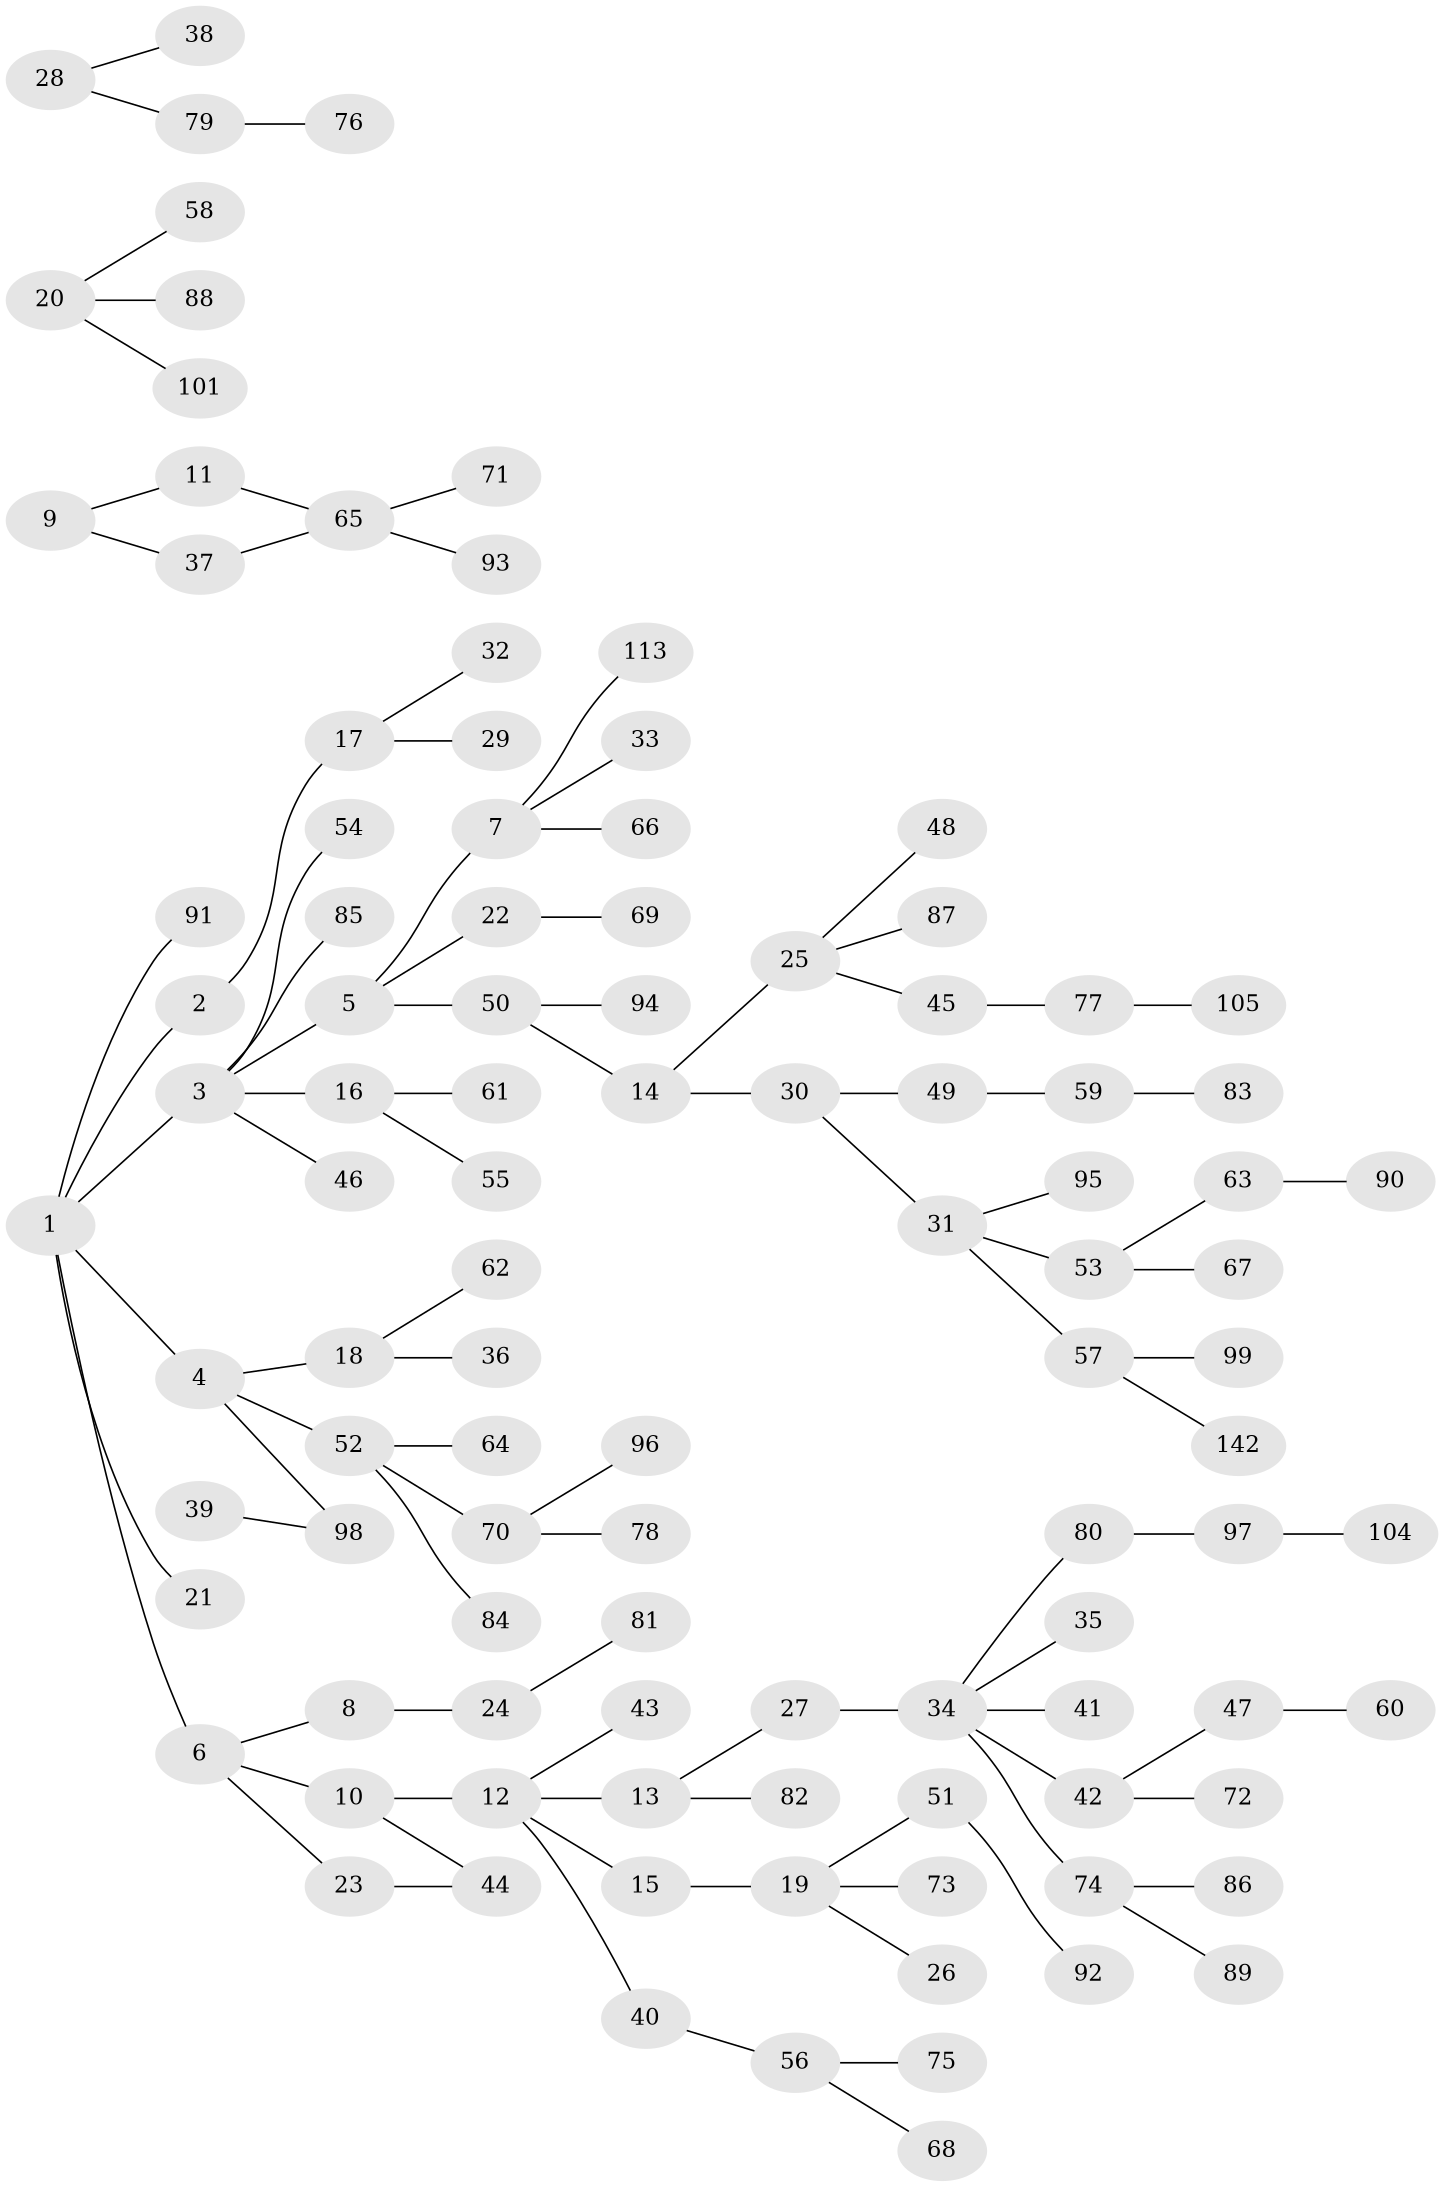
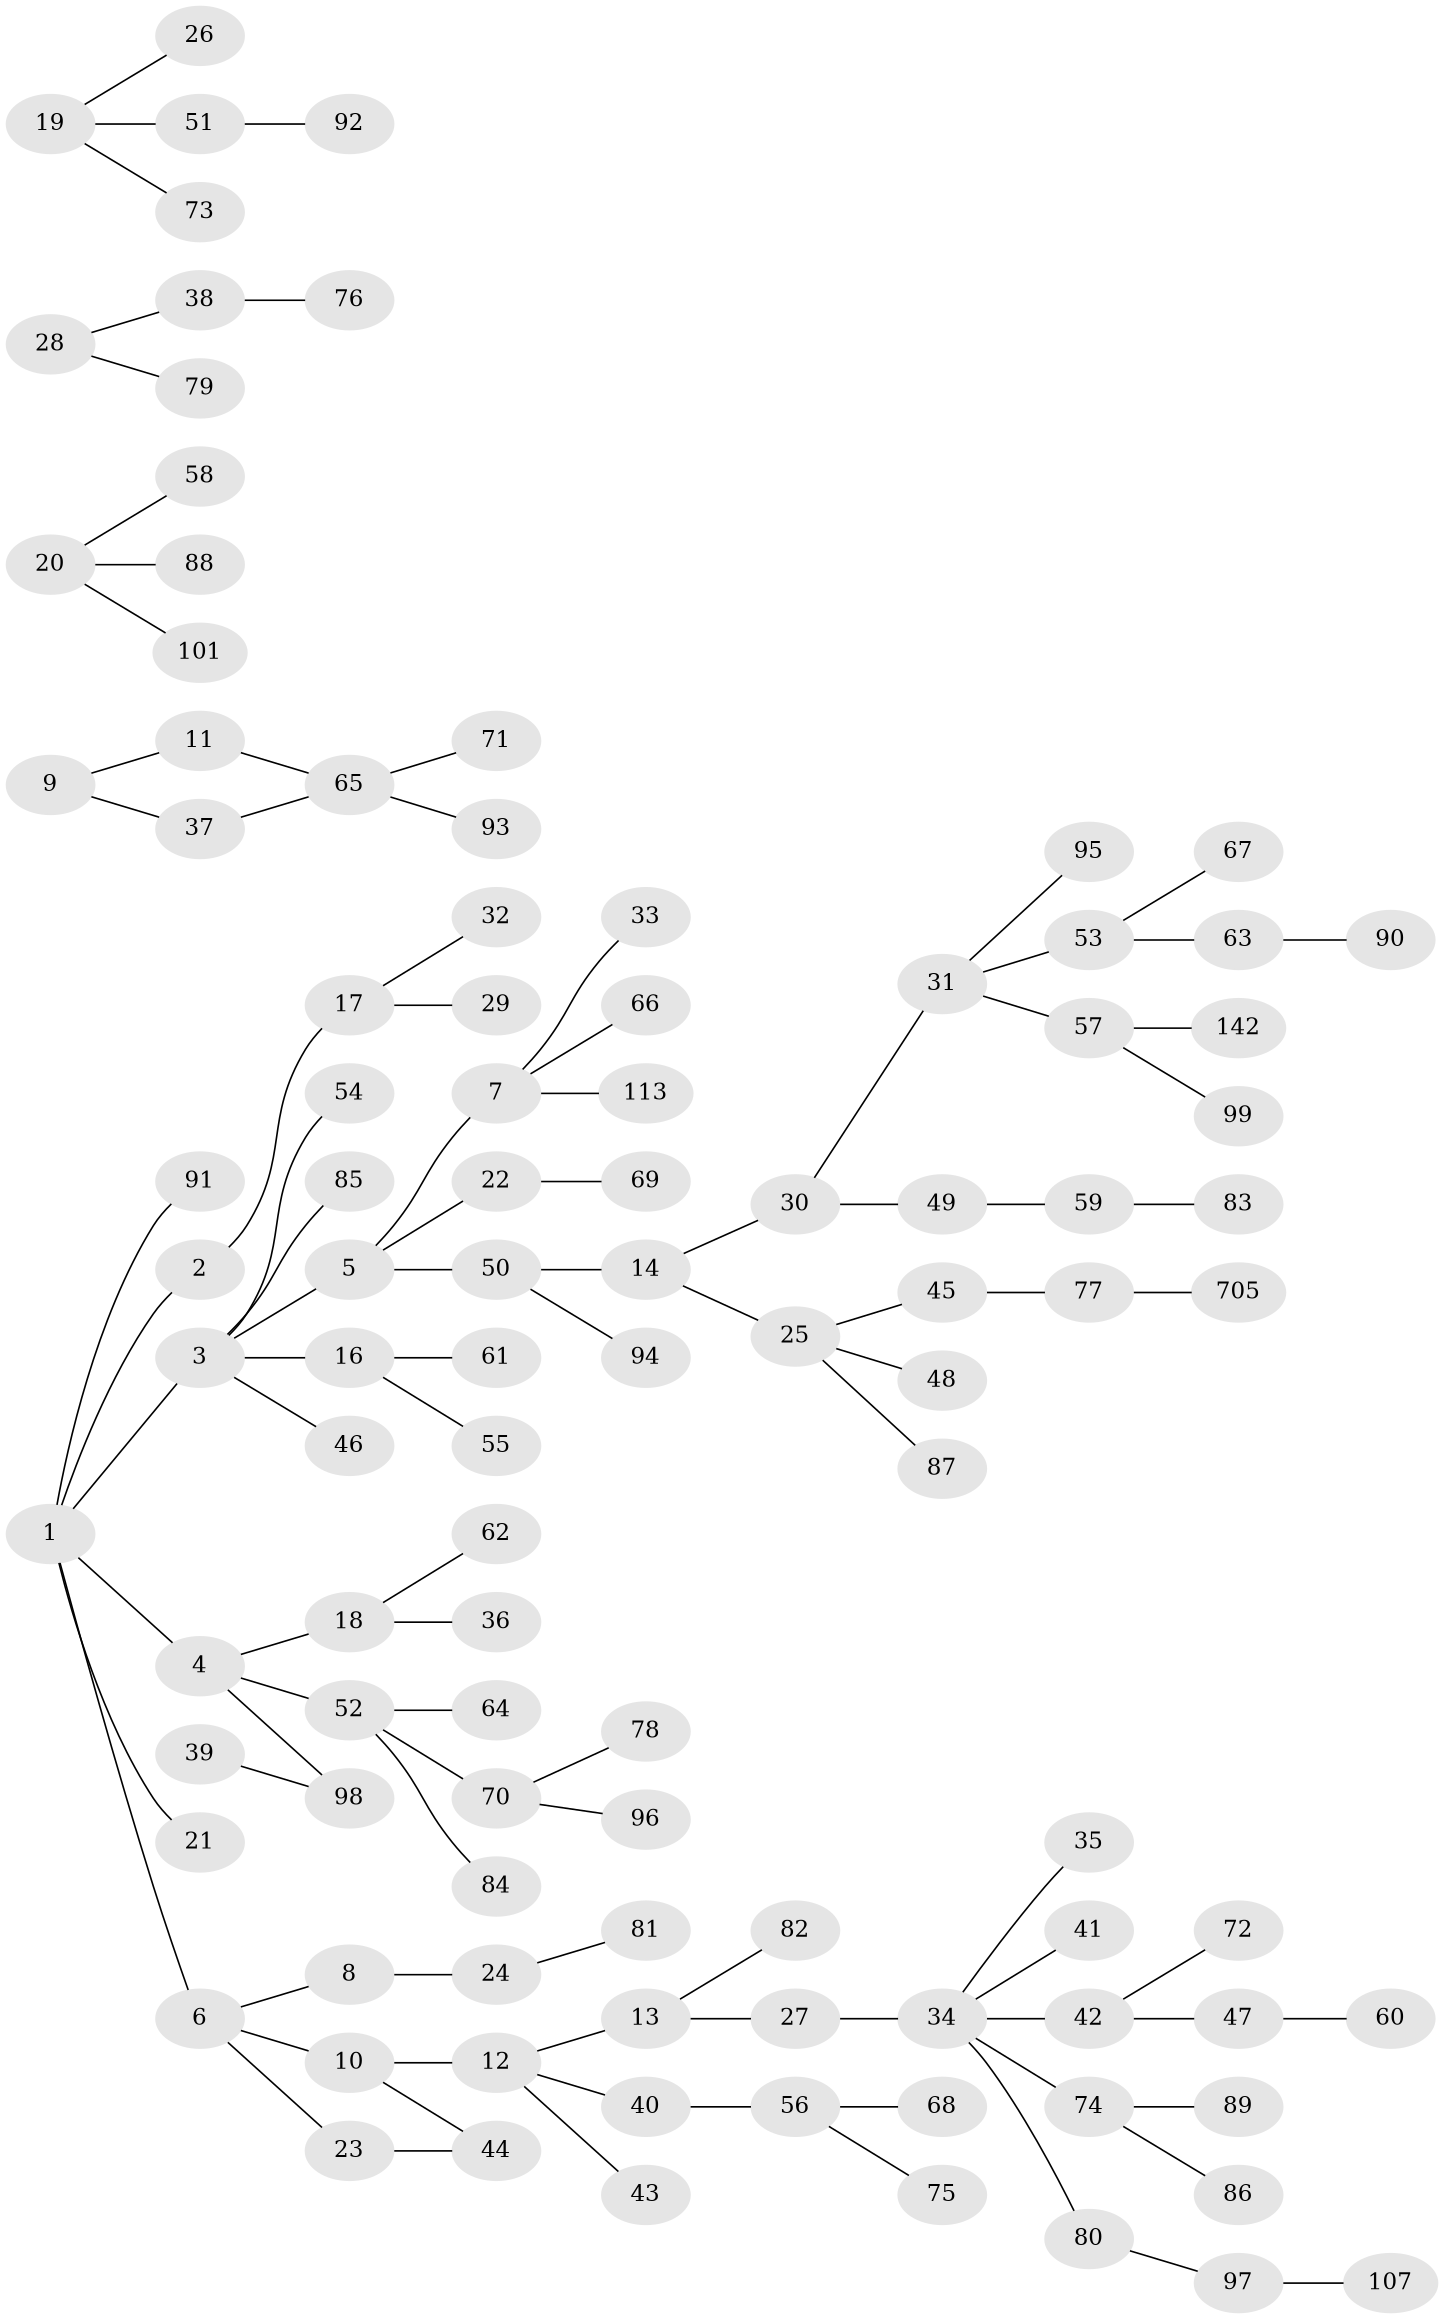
(275, 124) -> (275, 300)
(1239, 1005) -> (1239, 1292)
(1391, 1534) -> (1391, 2283)
(646, 1887) -> none
